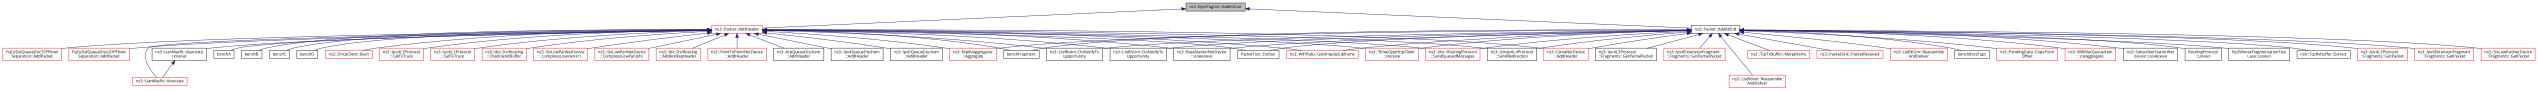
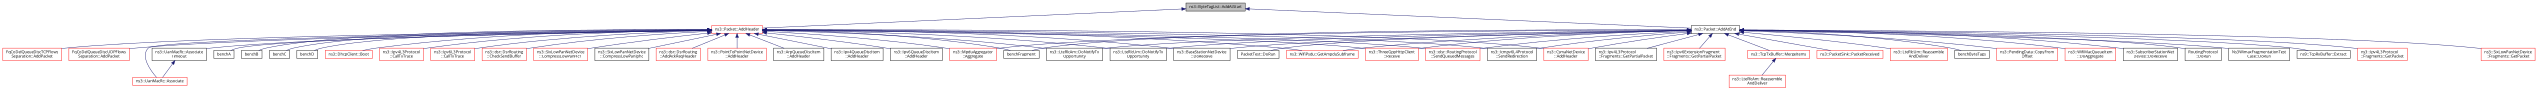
(1007, 35) -> none
(622, 54) -> (622, 54)
(2444, 54) -> none
(1737, 56) -> (1768, 68)
